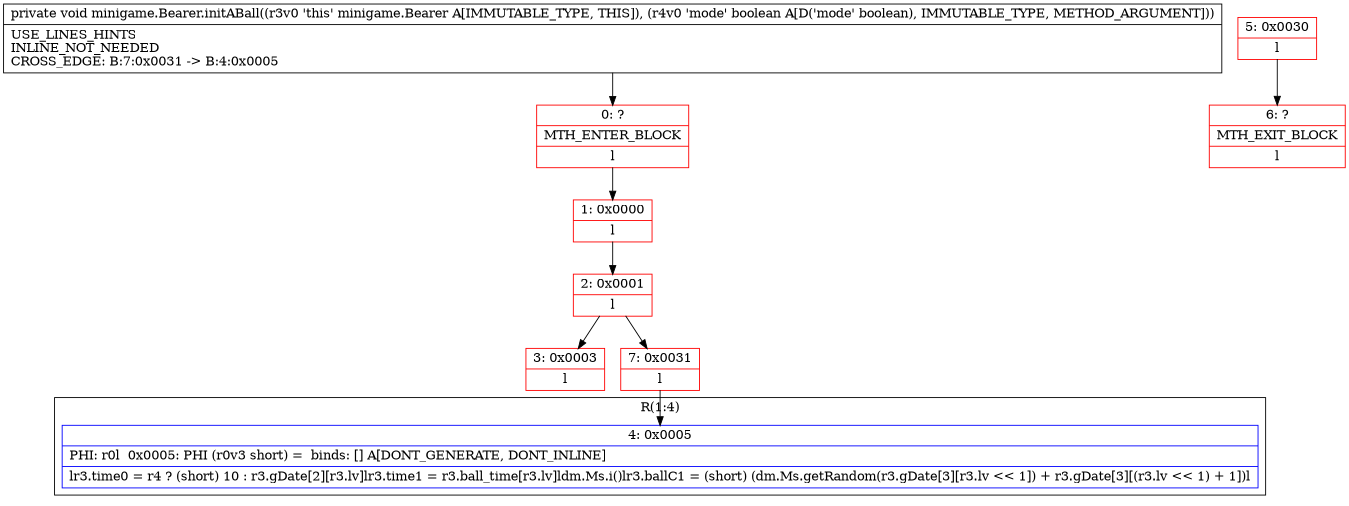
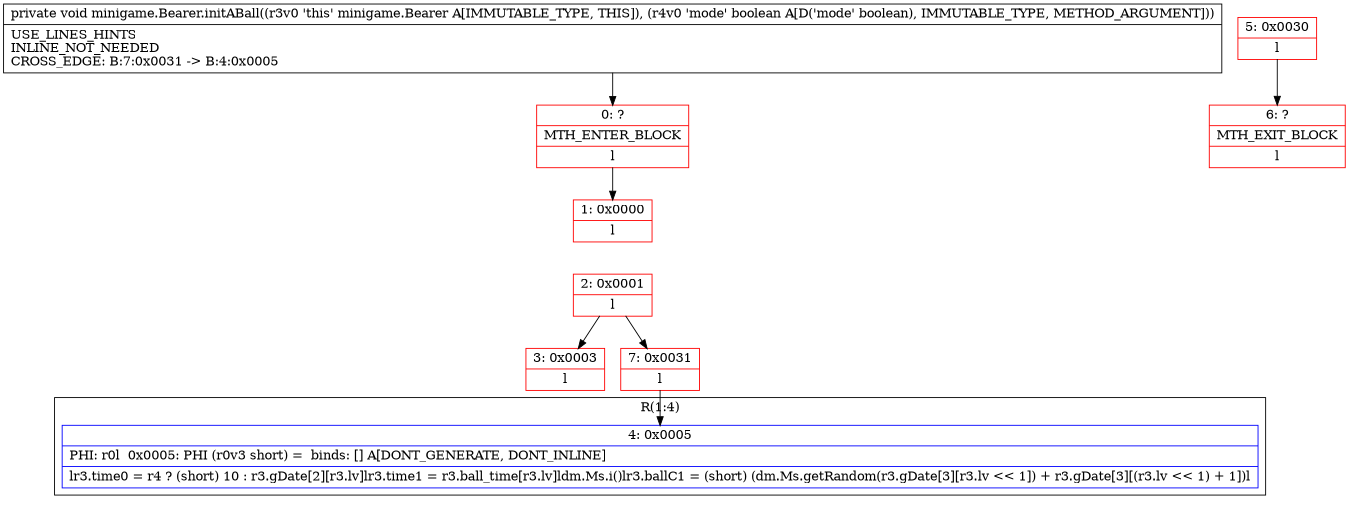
(613, 254) -> none
